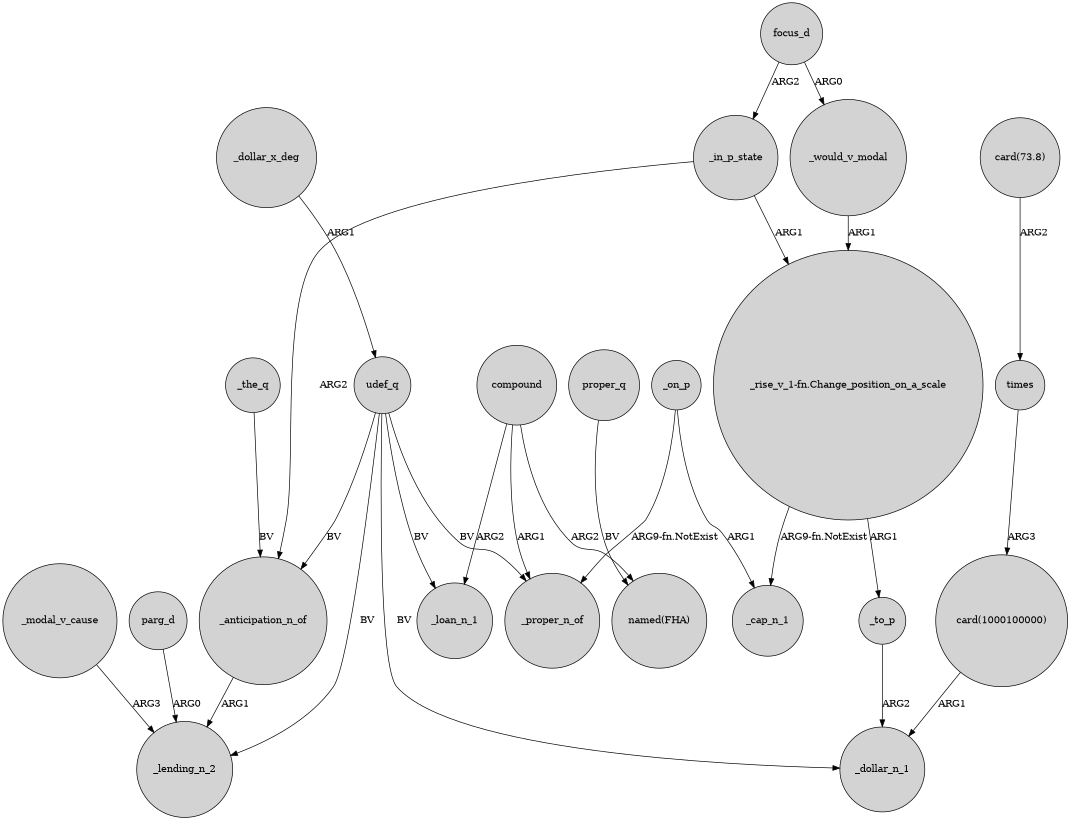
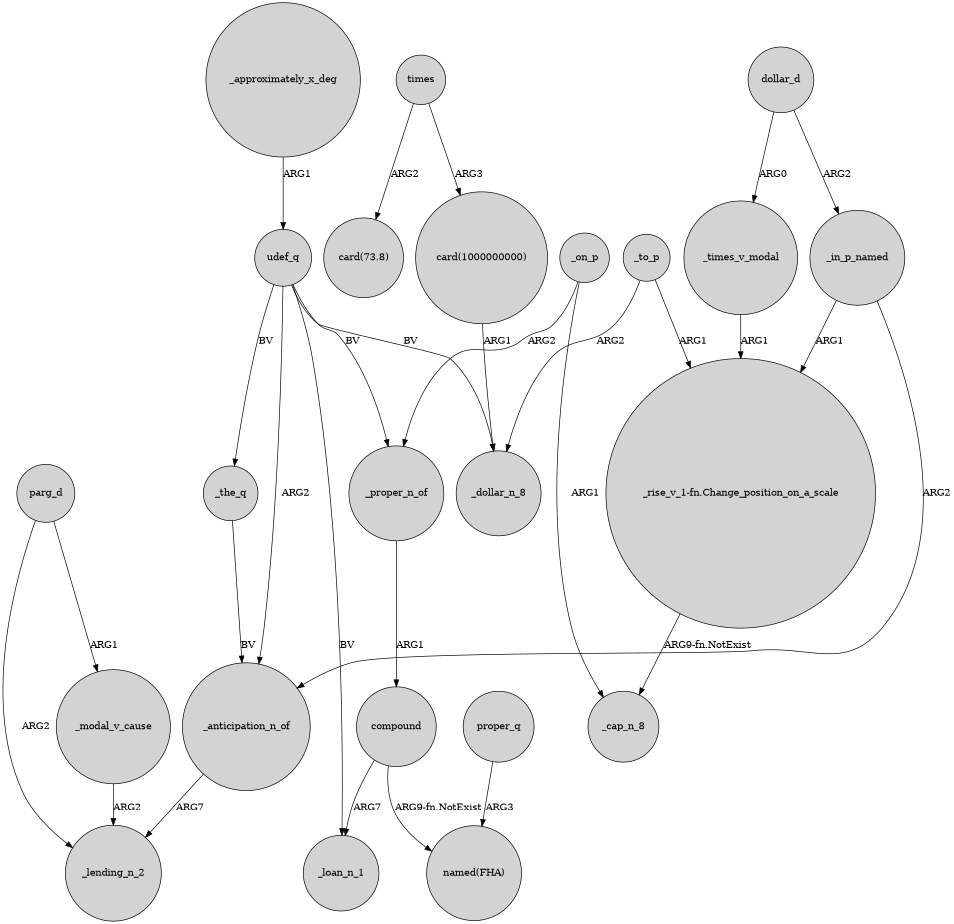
(792, 34) -> (781, 80)
(267, 158) -> (283, 80)
(736, 158) -> (857, 258)
(848, 158) -> (741, 258)
(1020, 275) -> (396, 158)
(512, 500) -> (396, 610)
(334, 537) -> (296, 493)
(491, 537) -> (367, 808)
(585, 537) -> (438, 808)
(612, 537) -> (500, 808)
(675, 537) -> (542, 341)
(873, 555) -> (672, 321)
none -> (75, 593)
(353, 610) -> (251, 371)
(768, 621) -> (623, 727)
(1002, 621) -> (482, 258)
(147, 704) -> (127, 808)
(187, 704) -> (36, 727)
(236, 704) -> (190, 808)
(882, 769) -> (499, 493)
